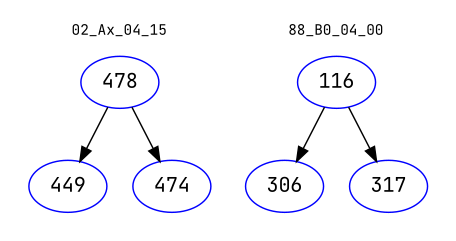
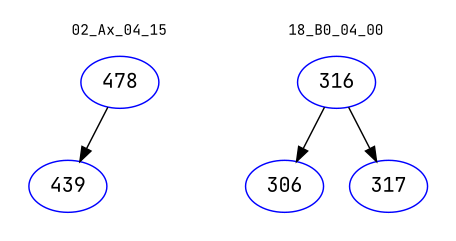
(337, 31) -> (337, 31)
(337, 82) -> (337, 82)
(68, 186) -> (68, 186)
(172, 186) -> none
